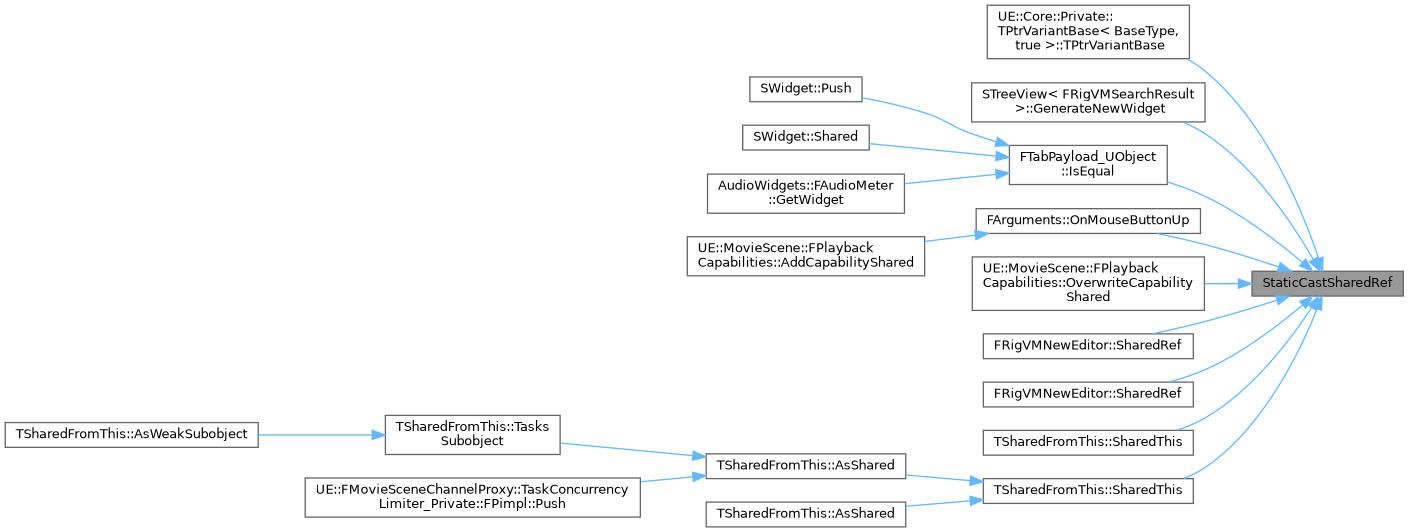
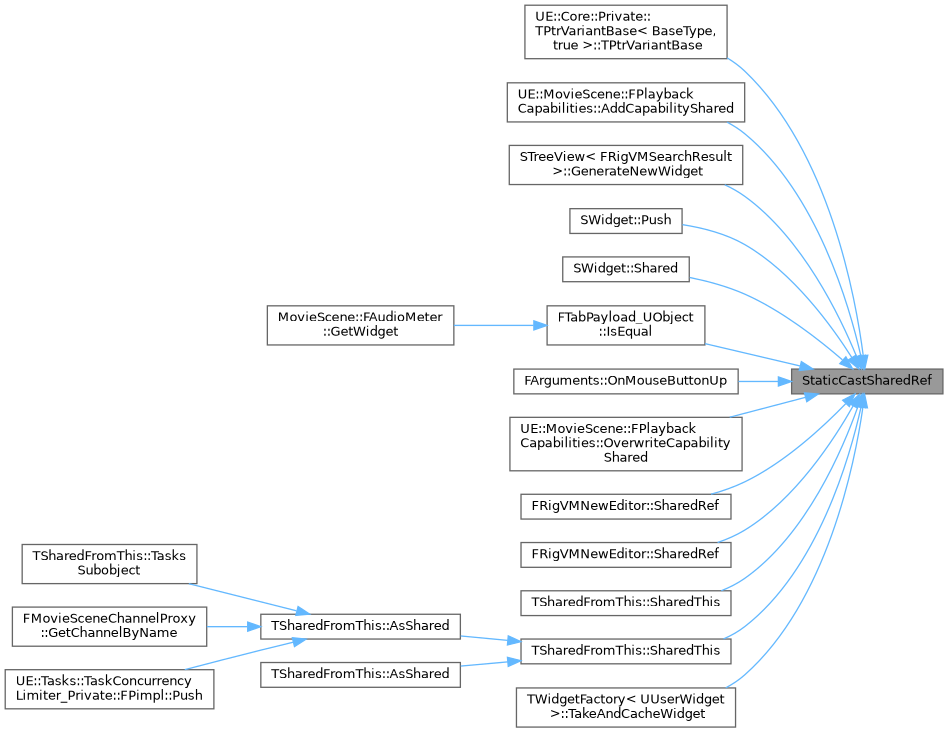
(931, 115) -> (781, 272)
(933, 150) -> (772, 308)
(806, 194) -> (361, 325)
(950, 238) -> (815, 226)
(132, 435) -> none
(473, 498) -> (110, 689)
none -> (110, 627)
none -> (626, 708)
